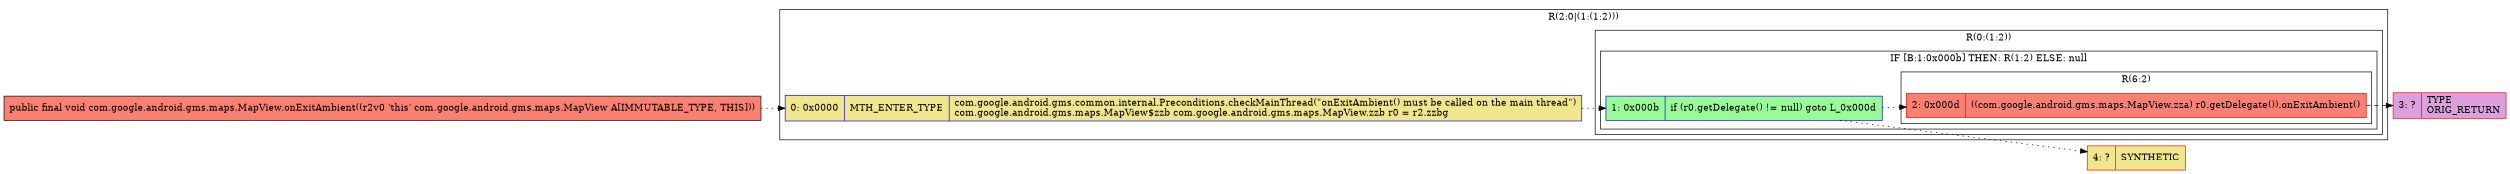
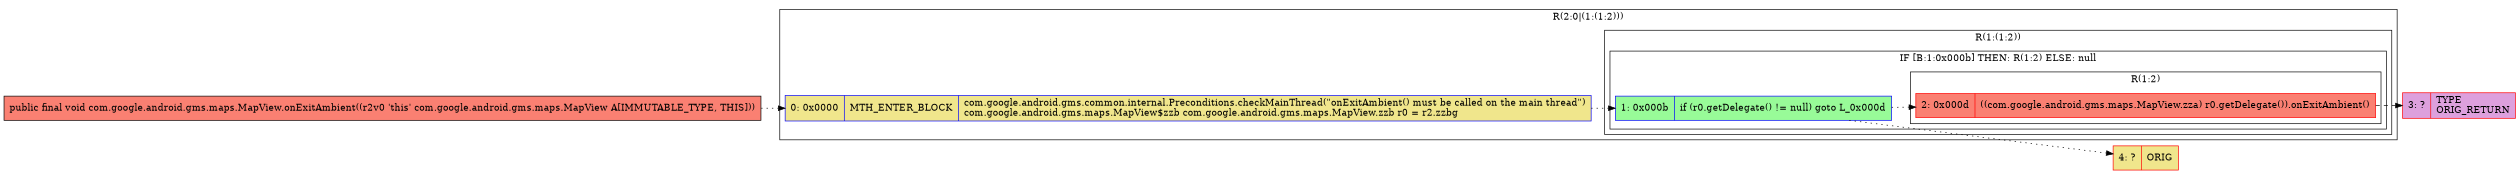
(1989, 38) -> (1998, 38)
(2136, 80) -> (2146, 80)
(897, 108) -> (901, 108)
(2150, 158) -> (2160, 158)
